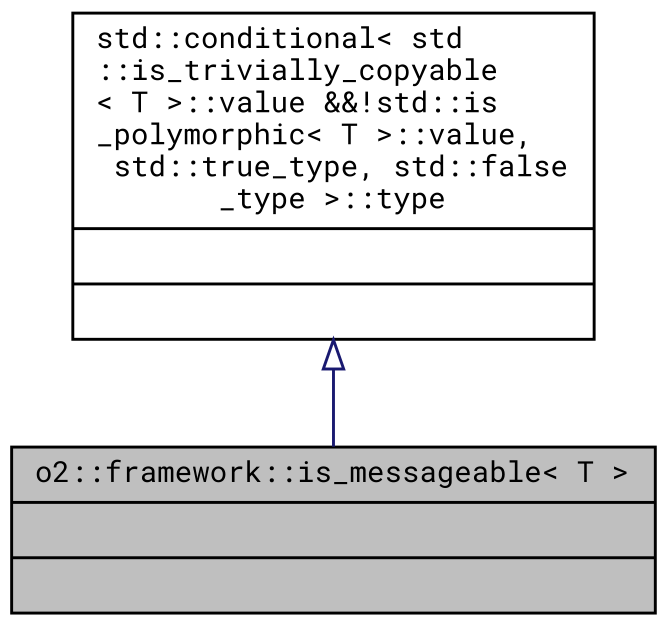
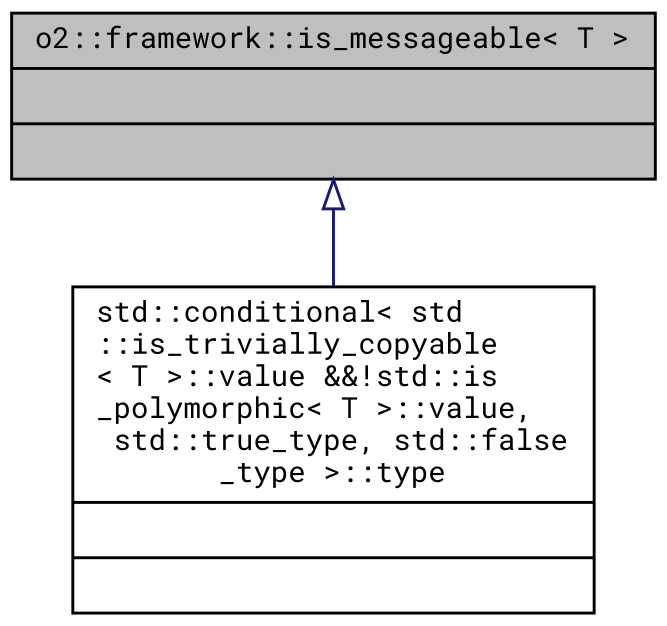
(333, 408) -> (333, 248)
